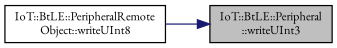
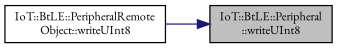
(271, 24) -> (271, 24)
